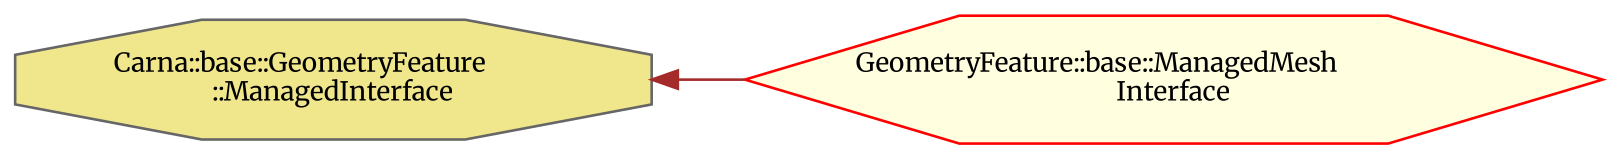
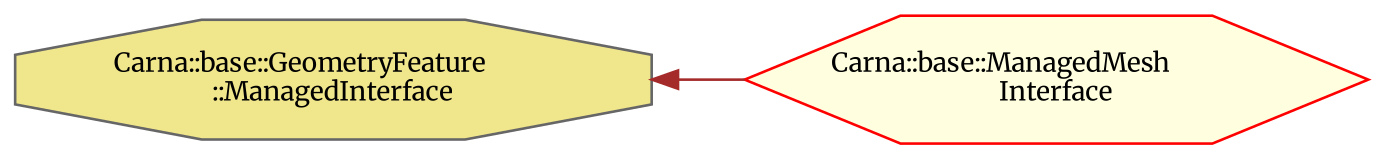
(1174, 80) -> (1056, 80)
